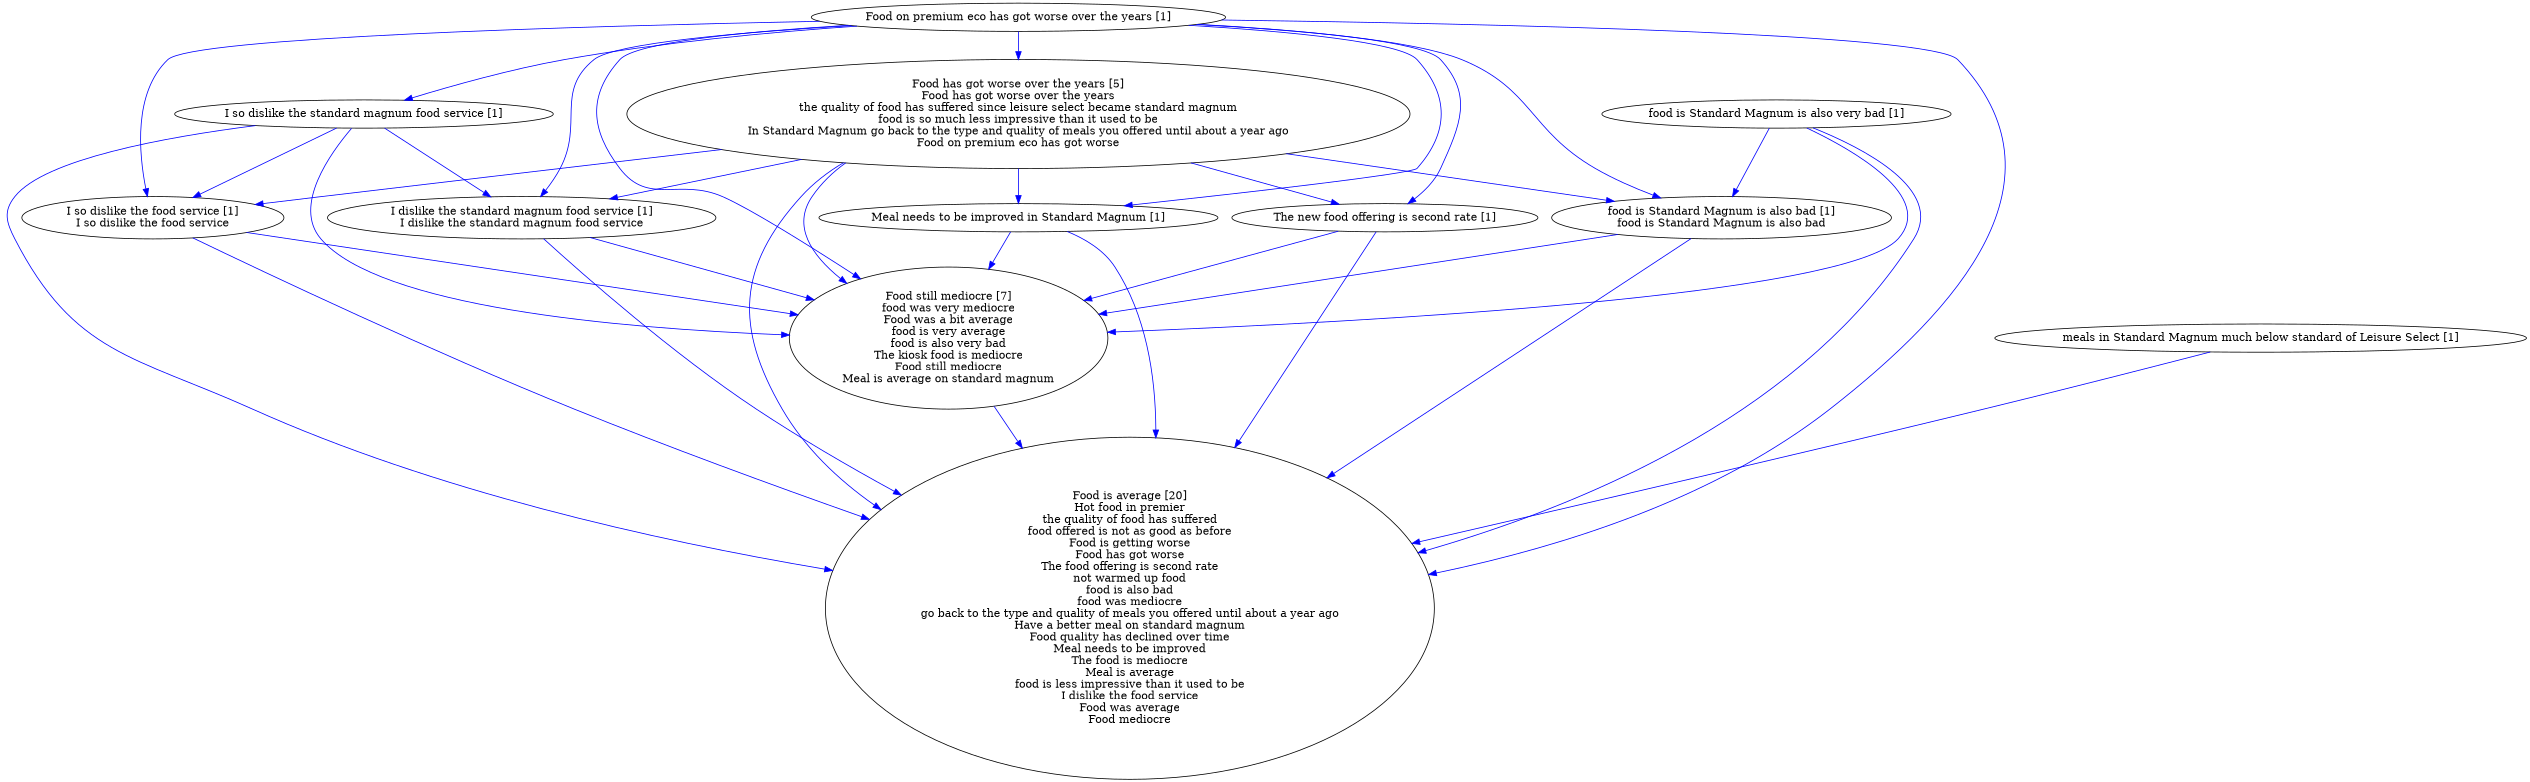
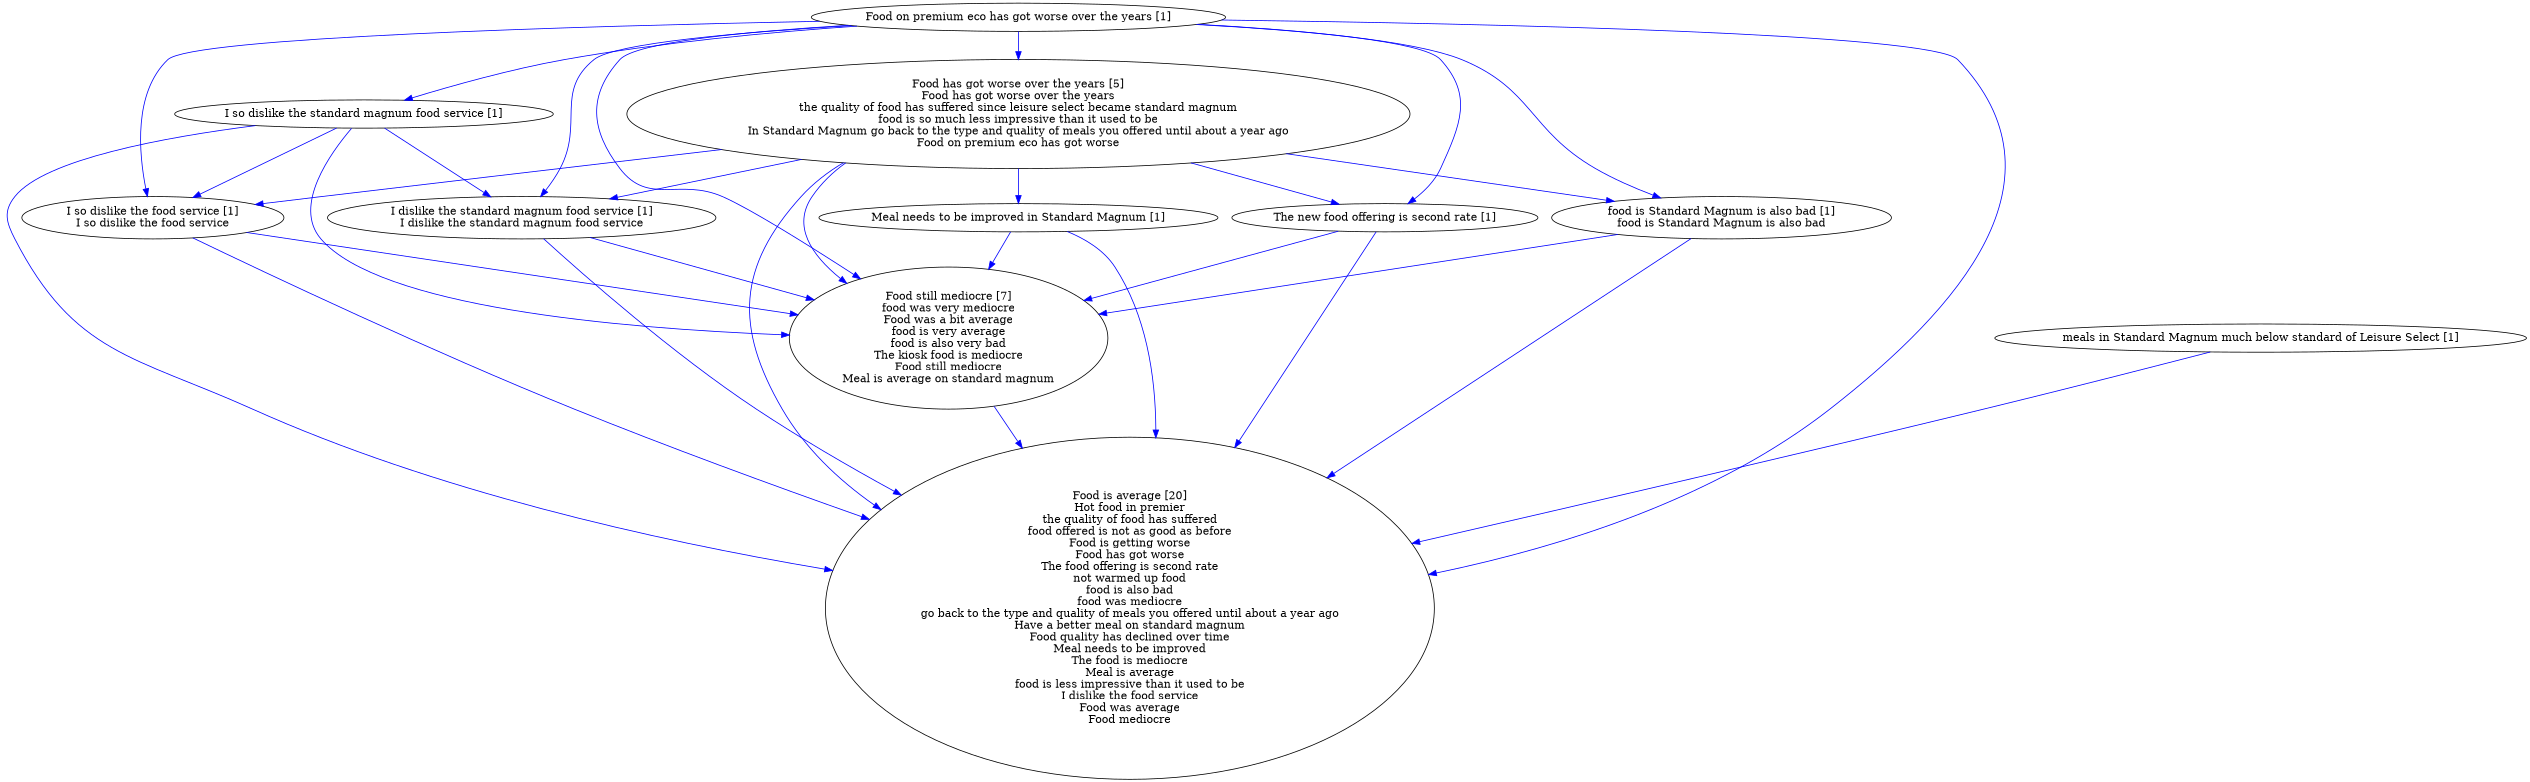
(1776, 114) -> none
(1435, 141) -> none
